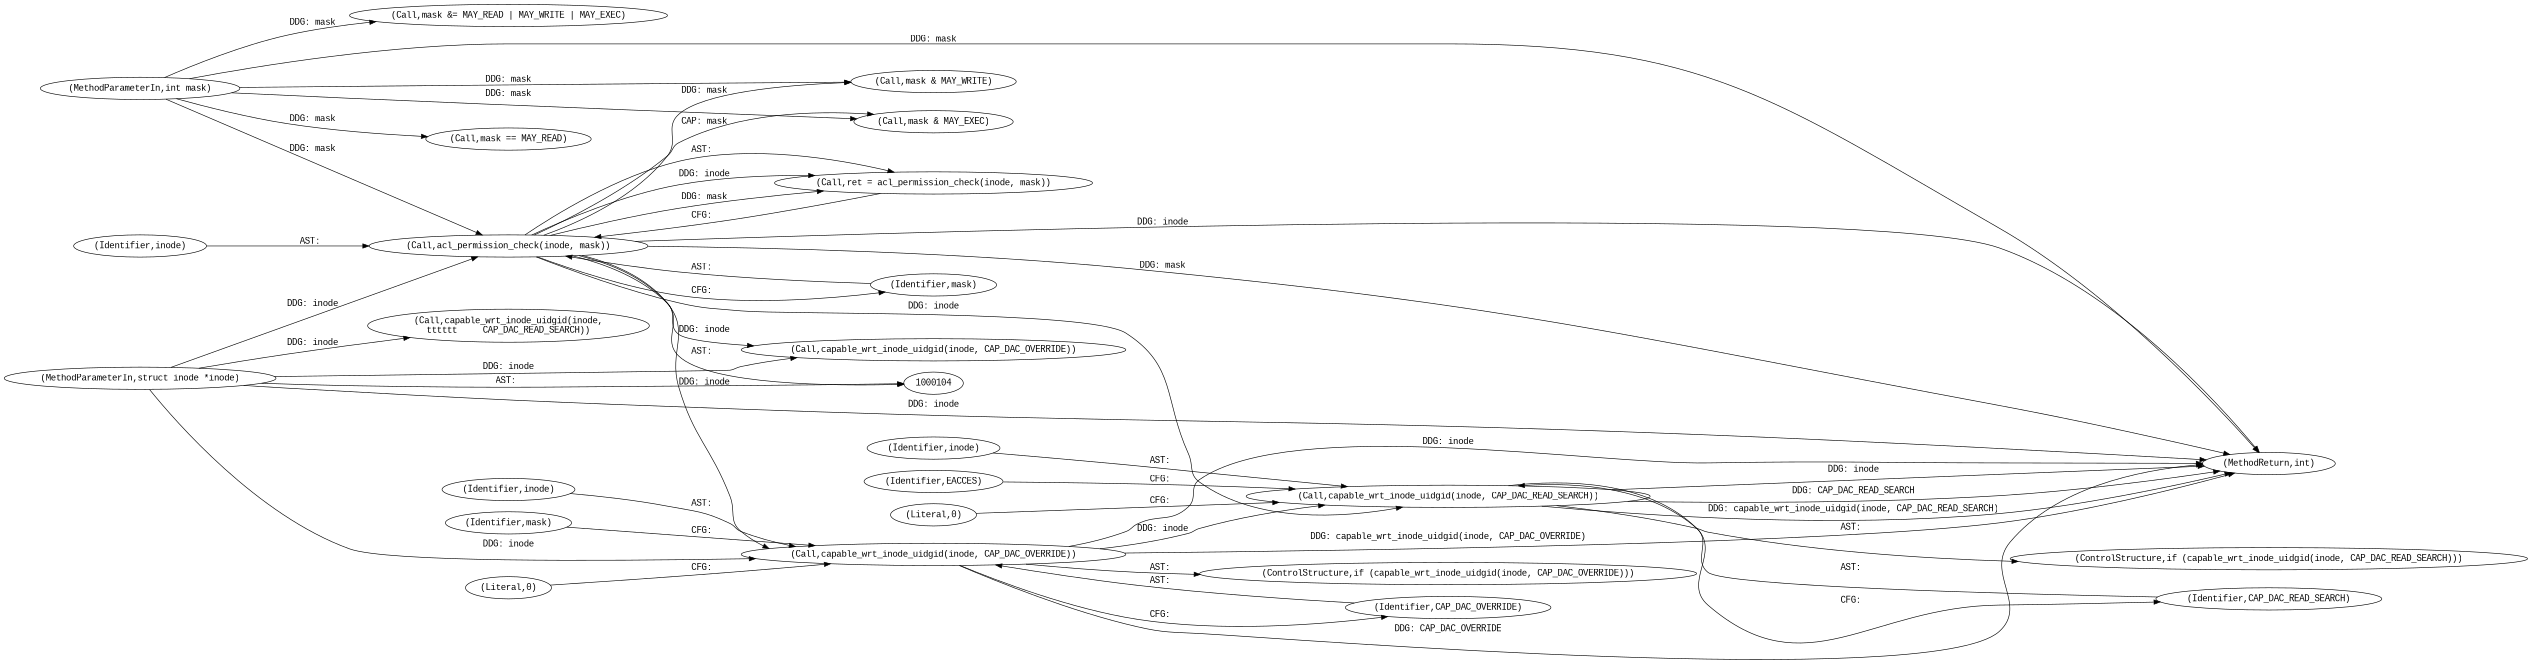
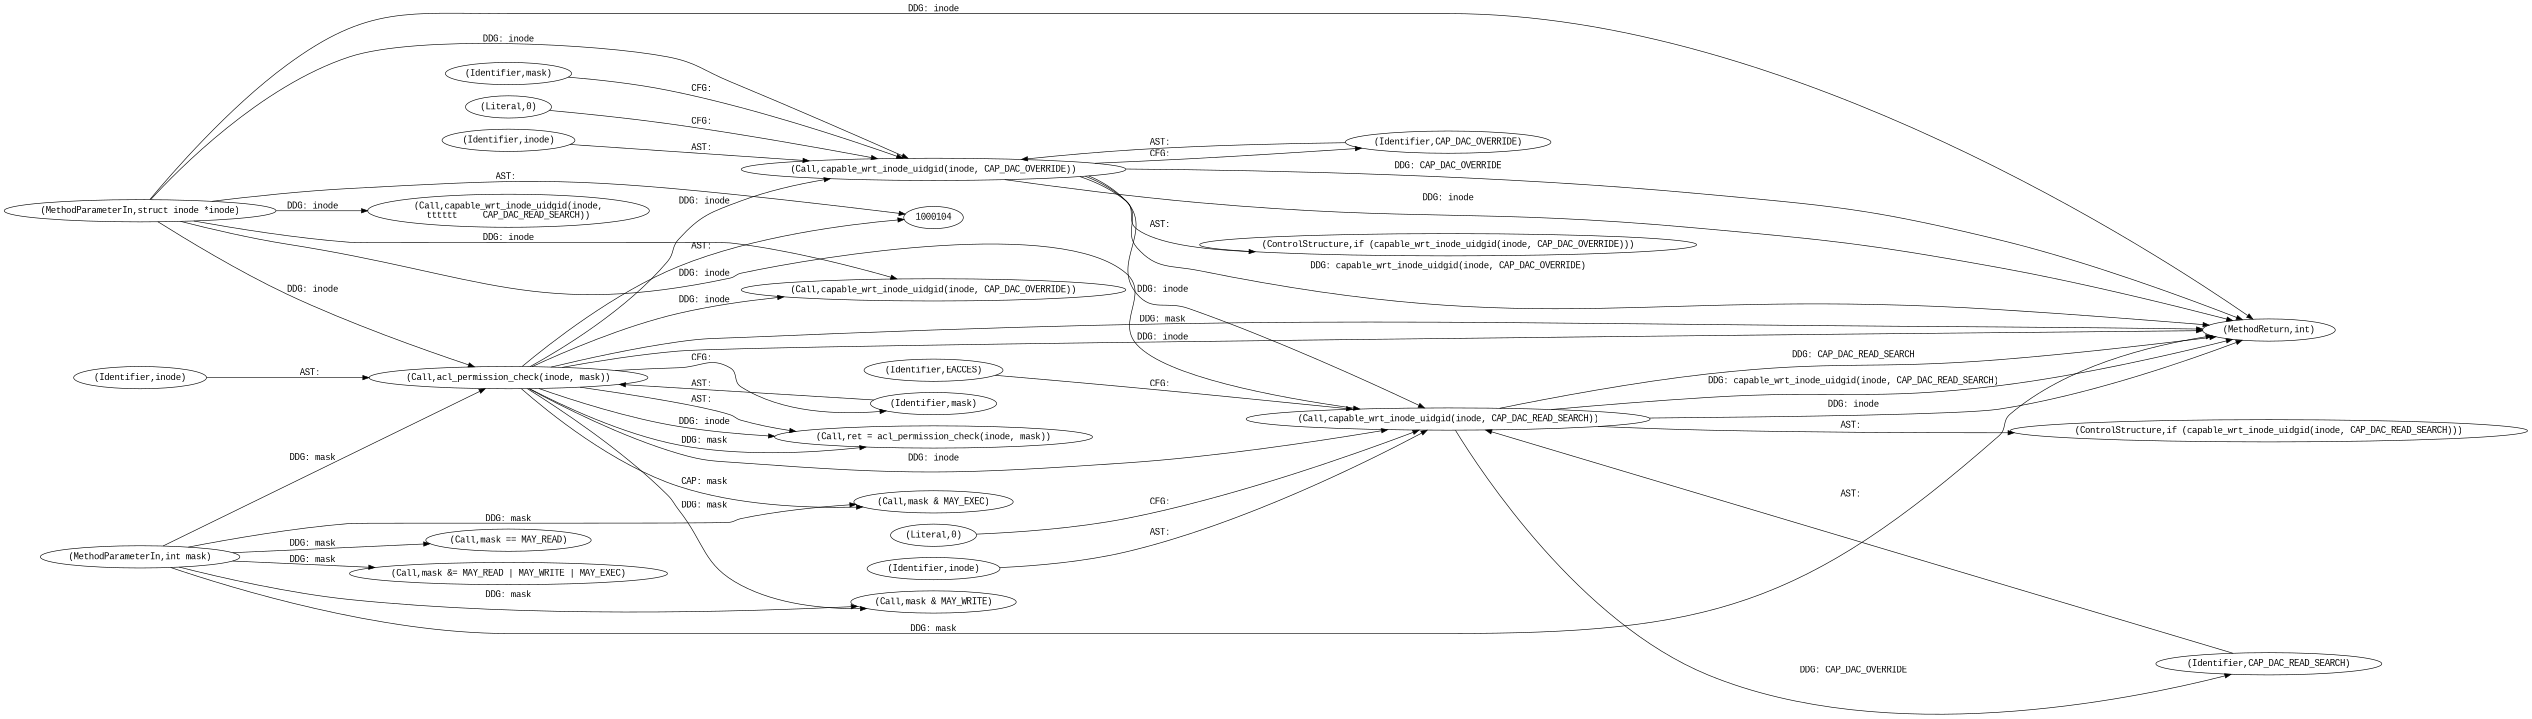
(741, 218) -> none
none -> (803, 262)
(1853, 600) -> (1853, 670)
